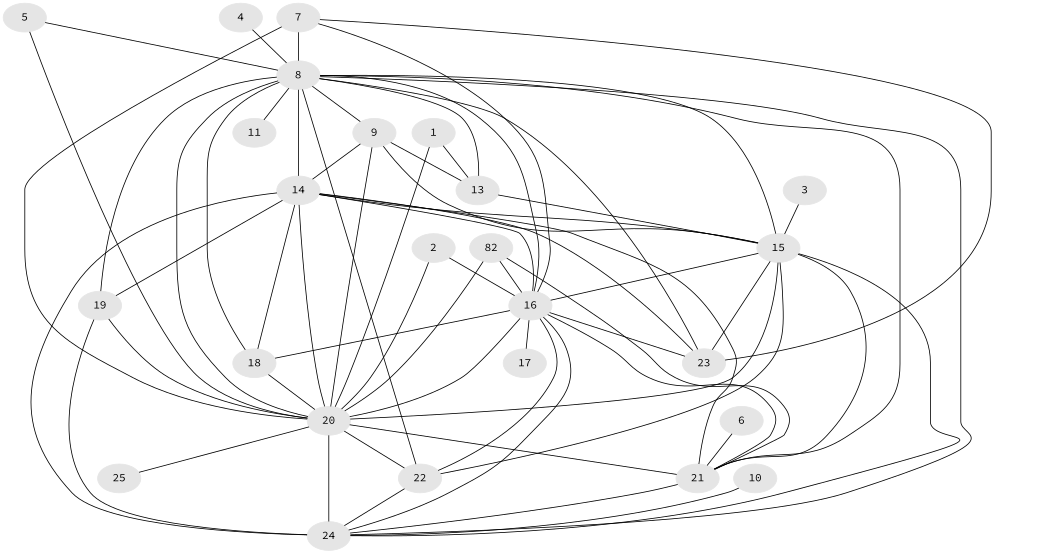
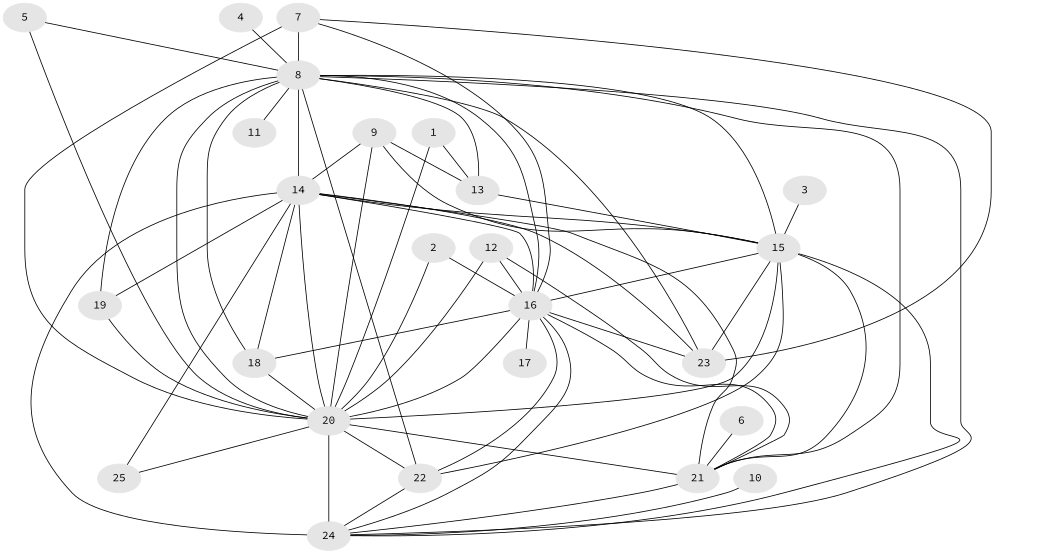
(336, 104) -> none
(491, 248) -> (491, 248)
none -> (209, 334)
(108, 505) -> none
